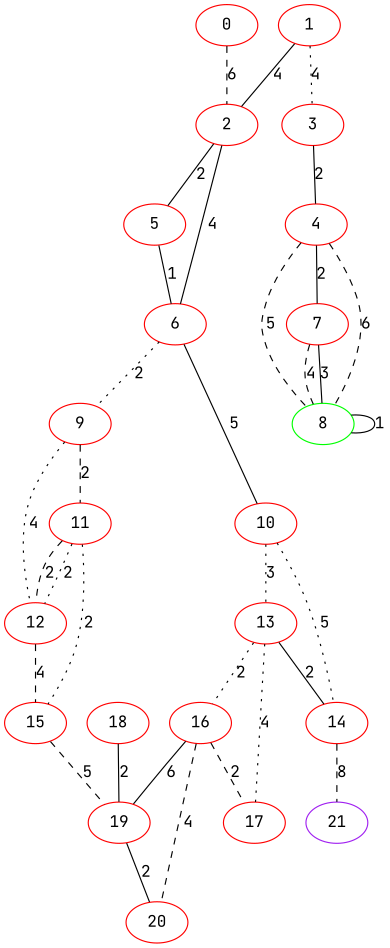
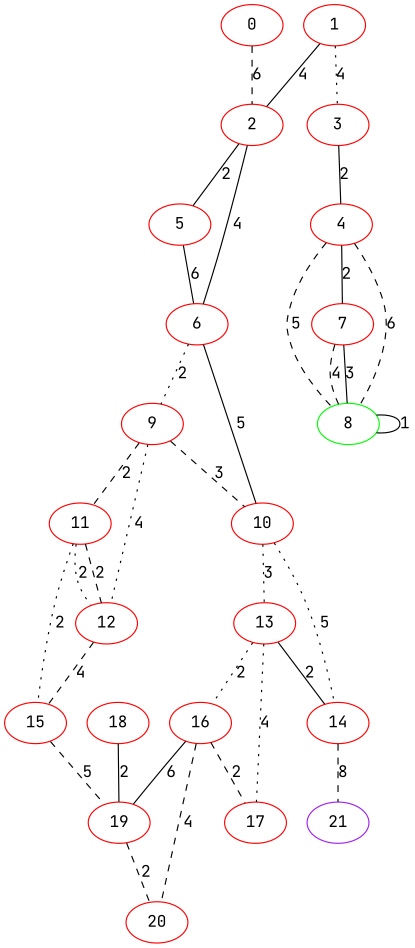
(172, 274) -> (195, 274)
none -> (208, 474)
(138, 873) -> (138, 873)
